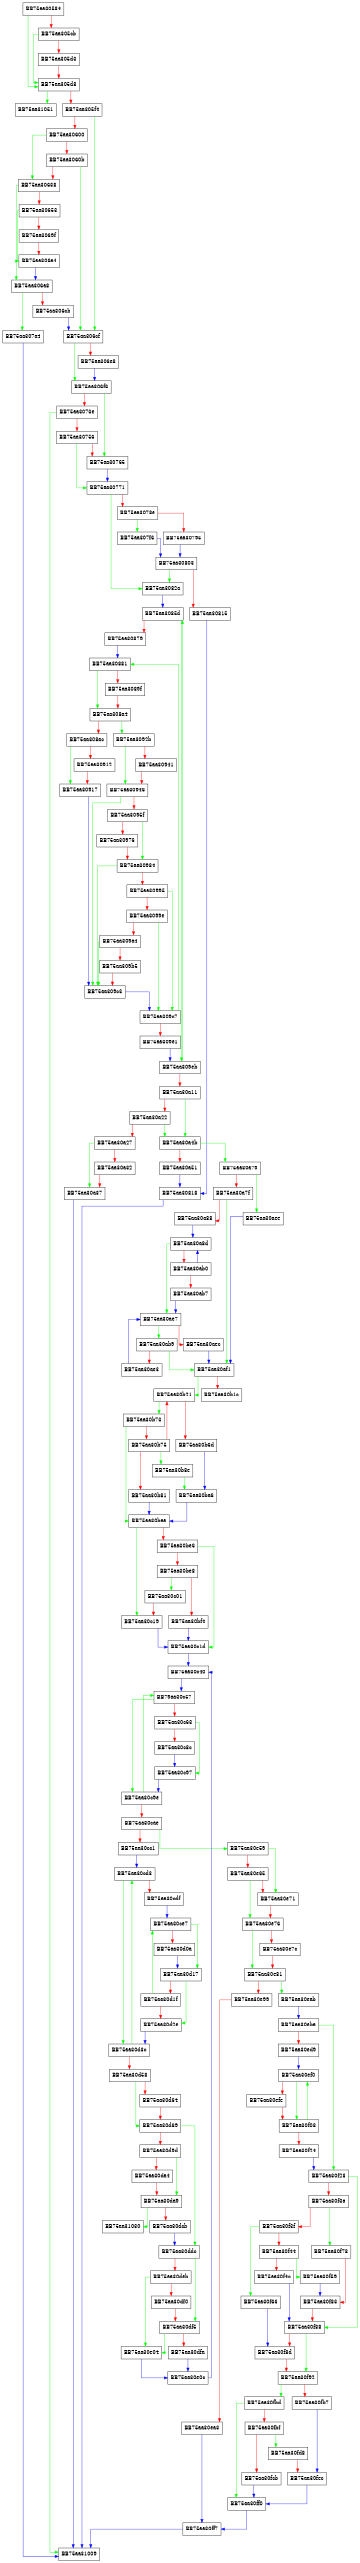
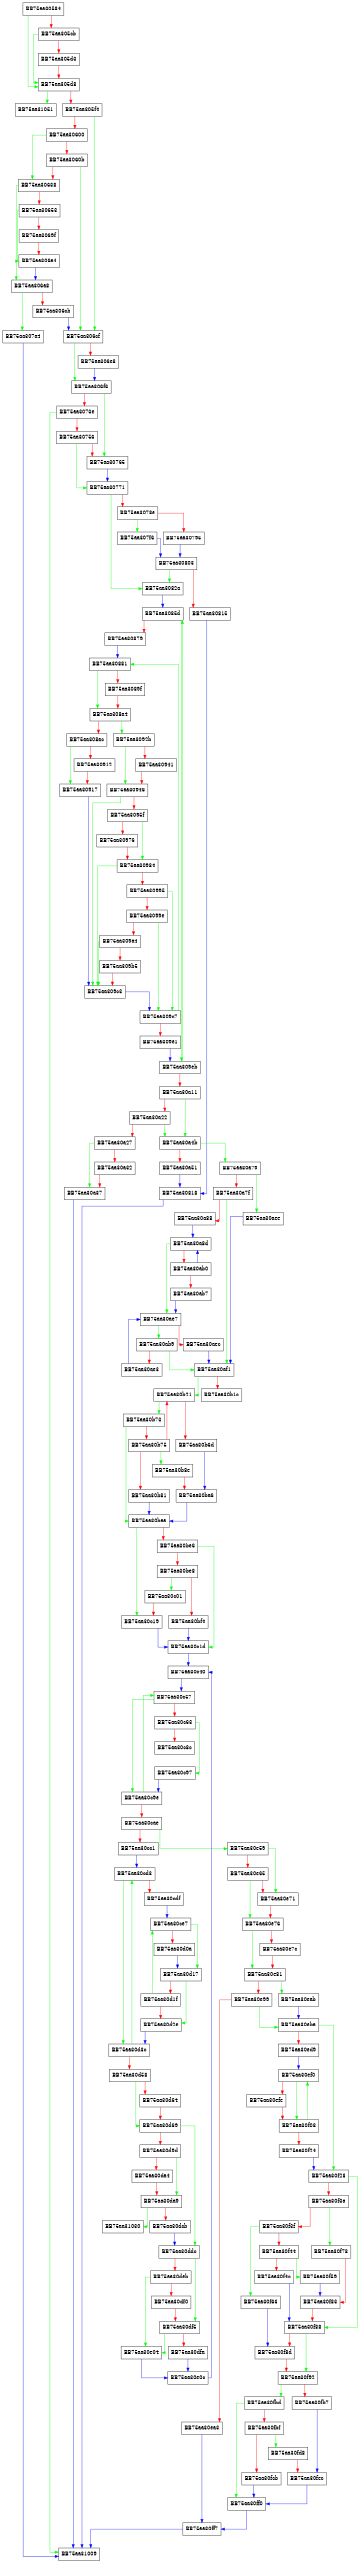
(184, 1482) -> (184, 1482)
(174, 1698) -> (174, 1698)
(175, 1759) -> none
none -> (259, 2024)
